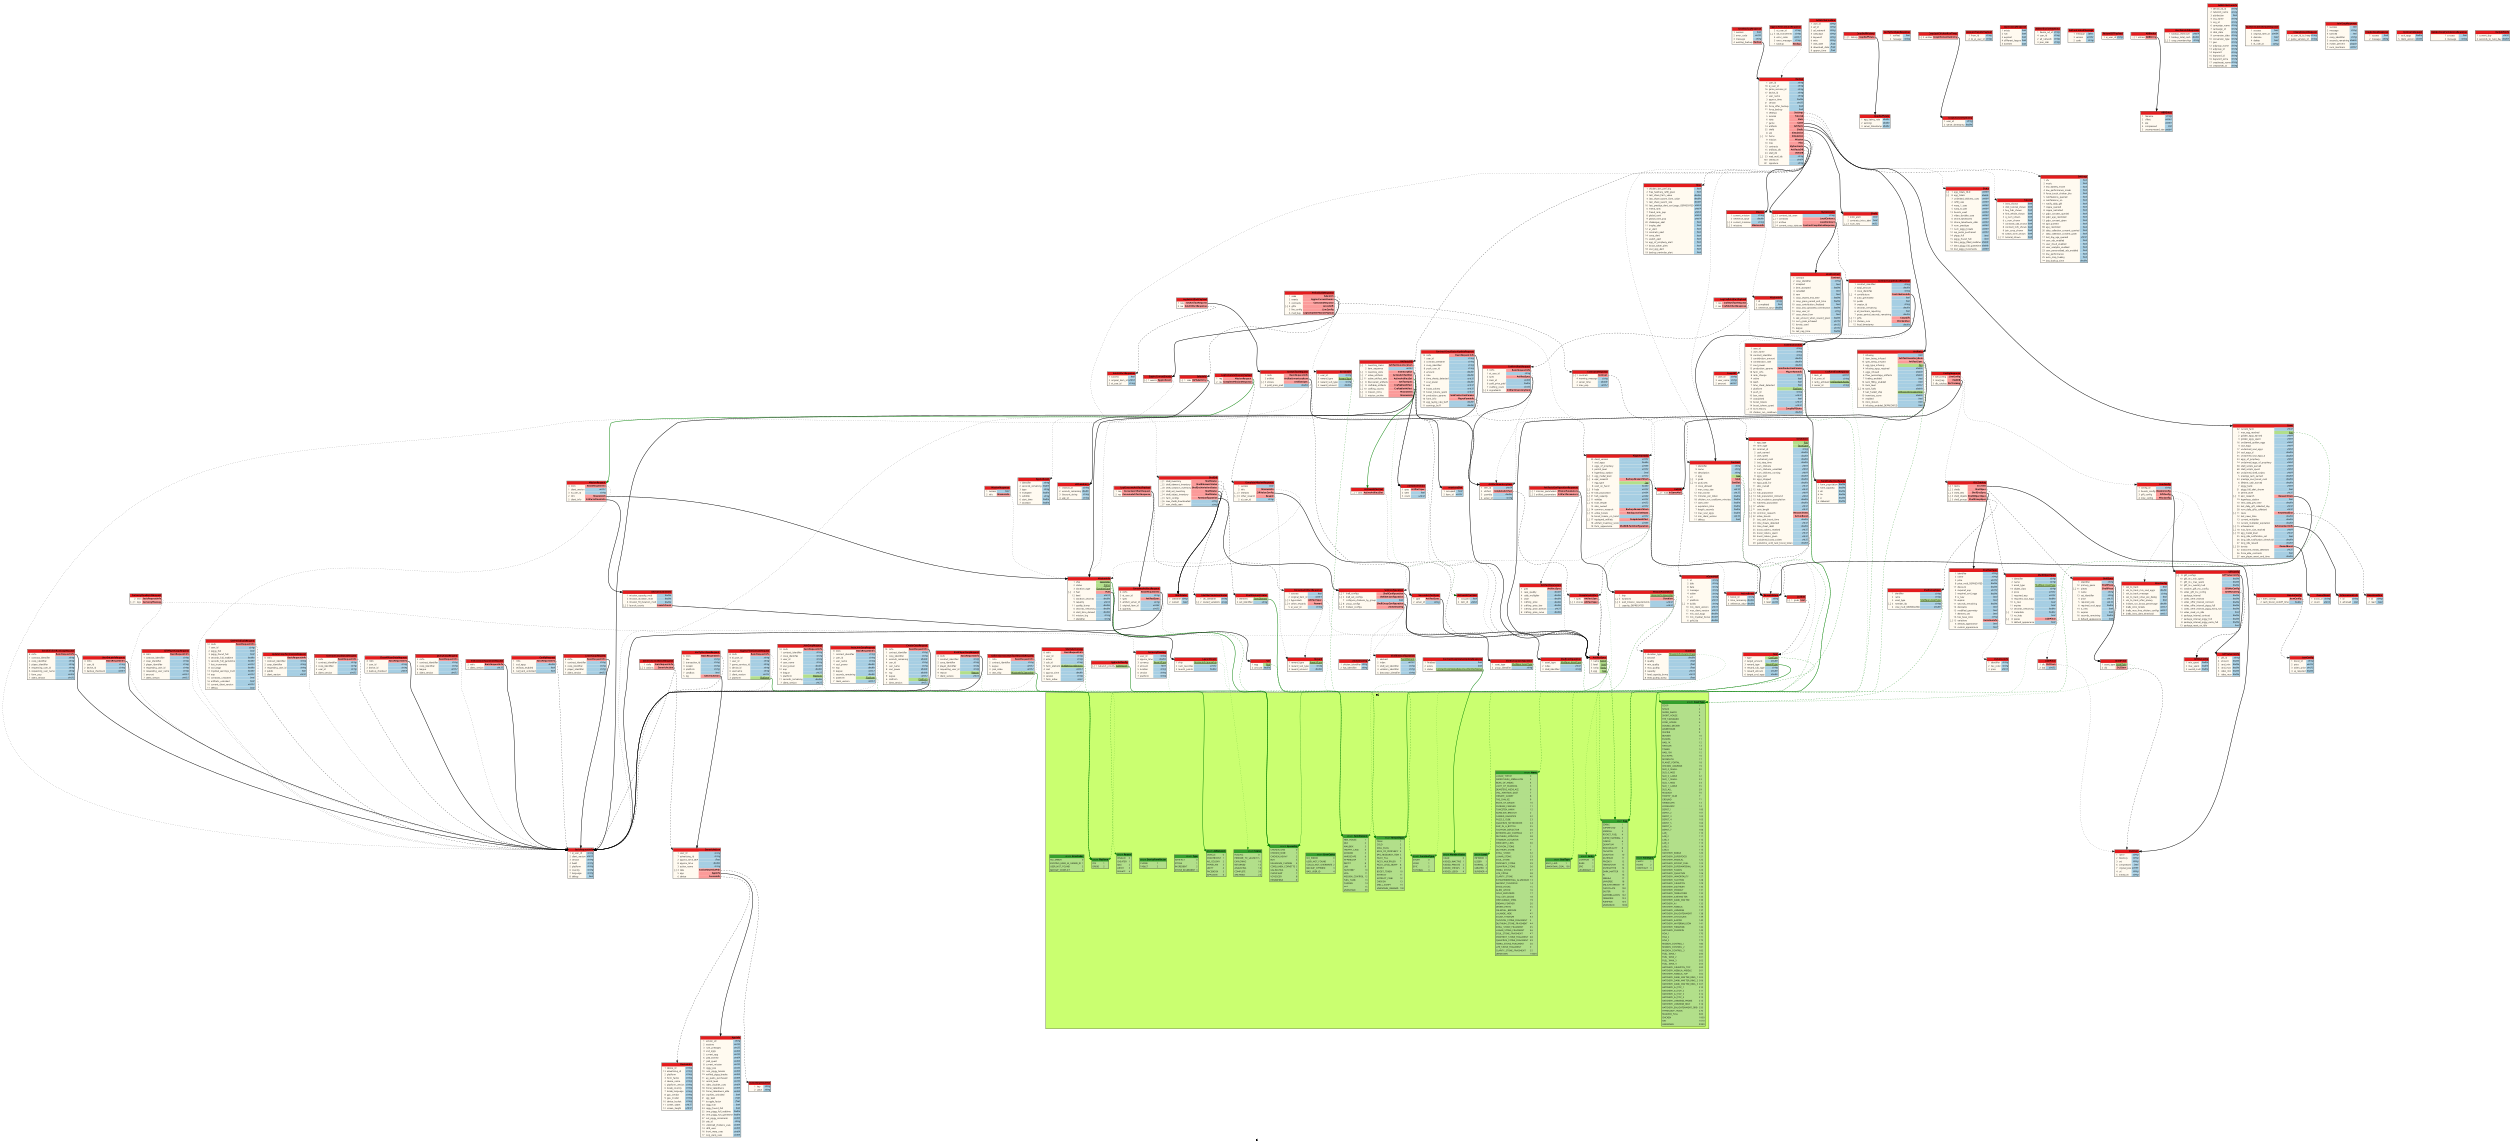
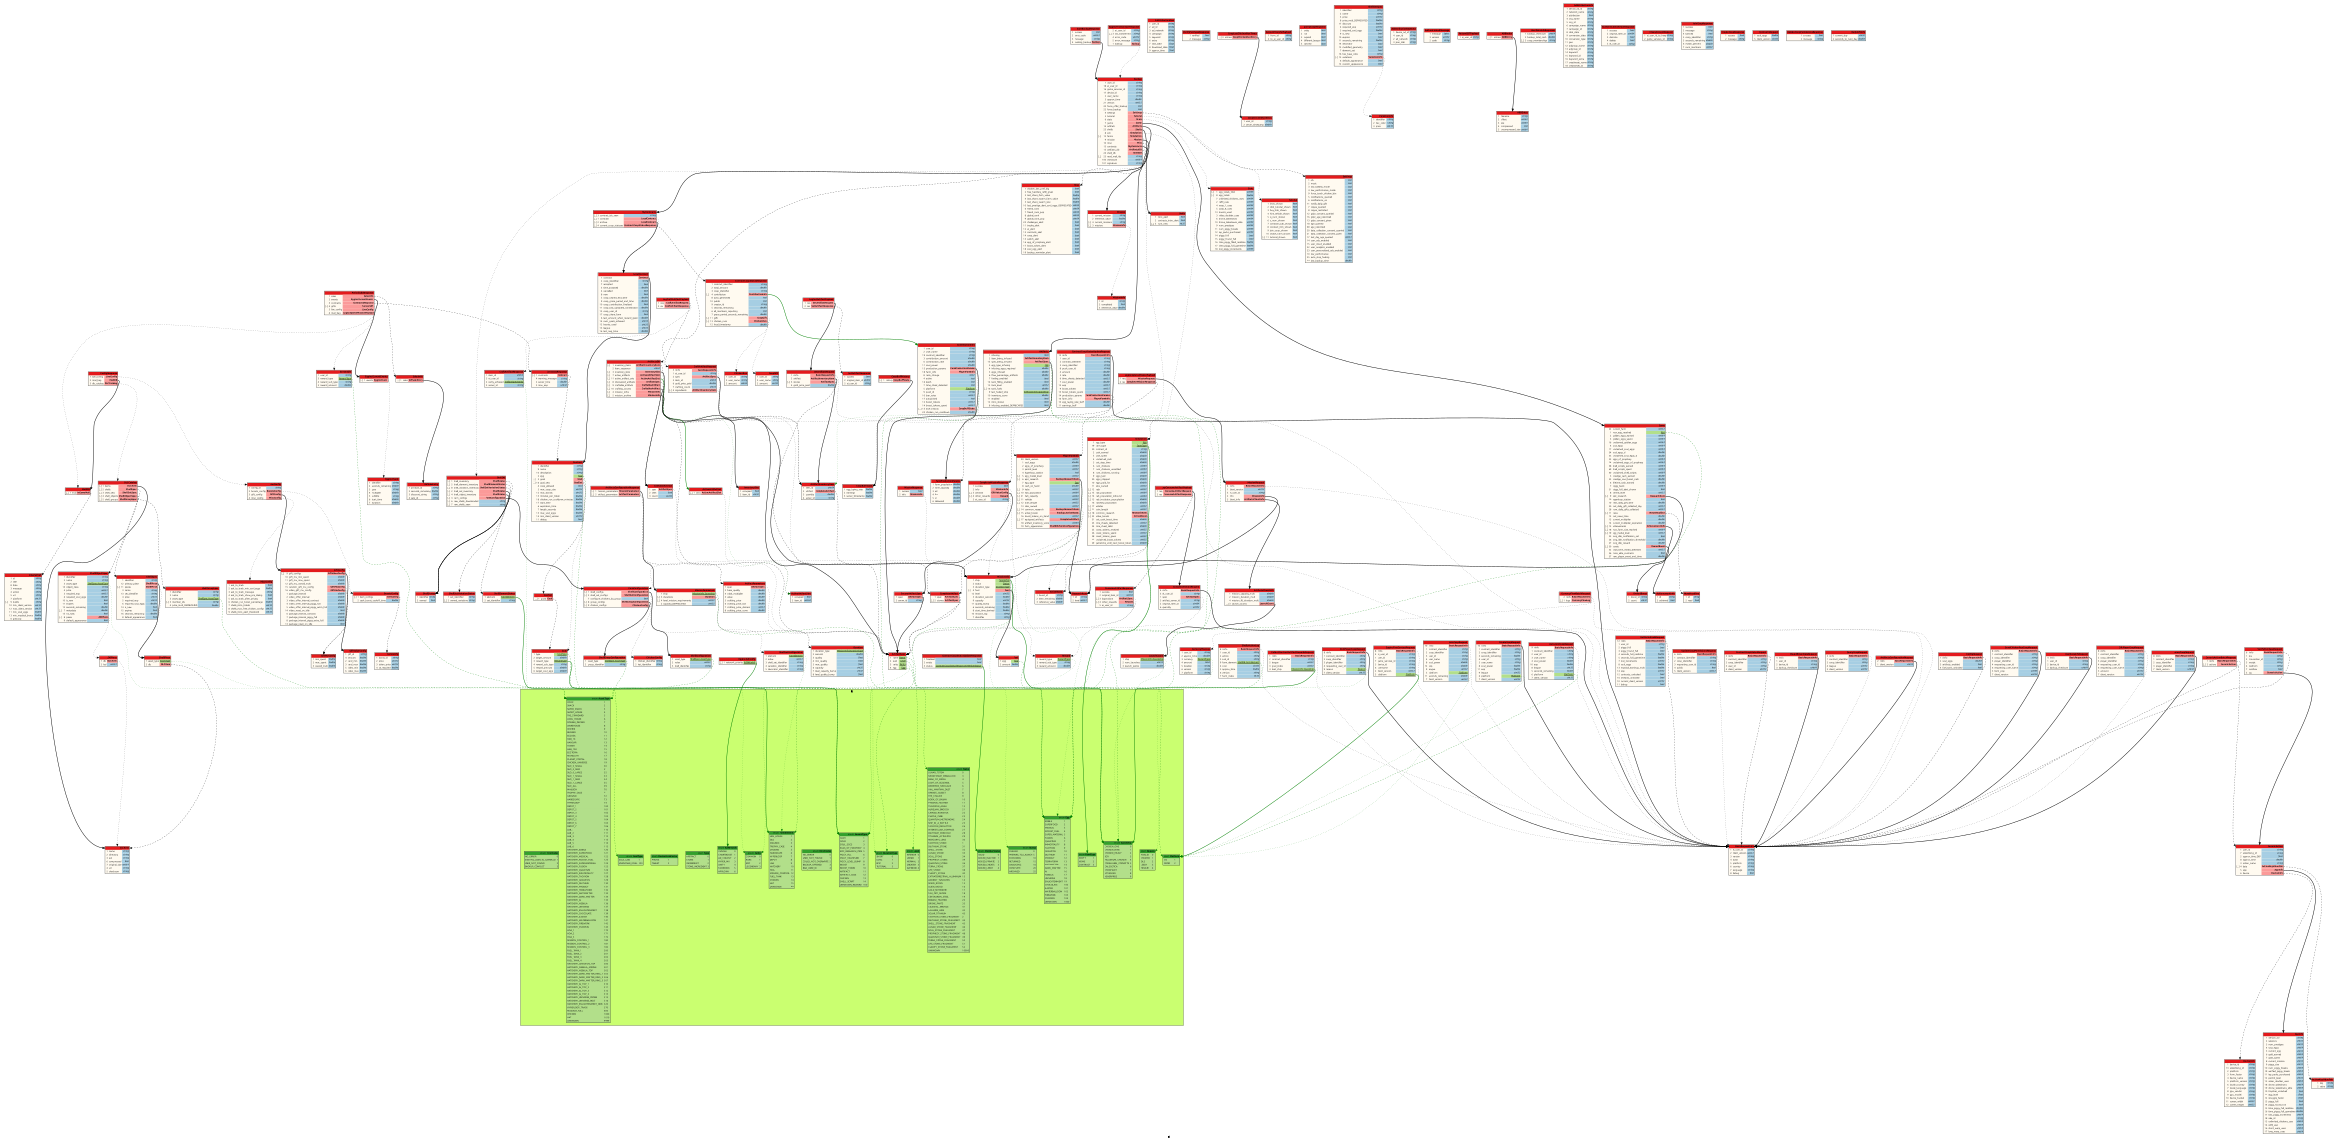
(1869, 338) -> (831, 340)
none -> (736, 379)
none -> (1022, 416)
(1718, 416) -> (915, 416)
(984, 417) -> (1210, 418)
none -> (887, 419)
(1981, 529) -> none
